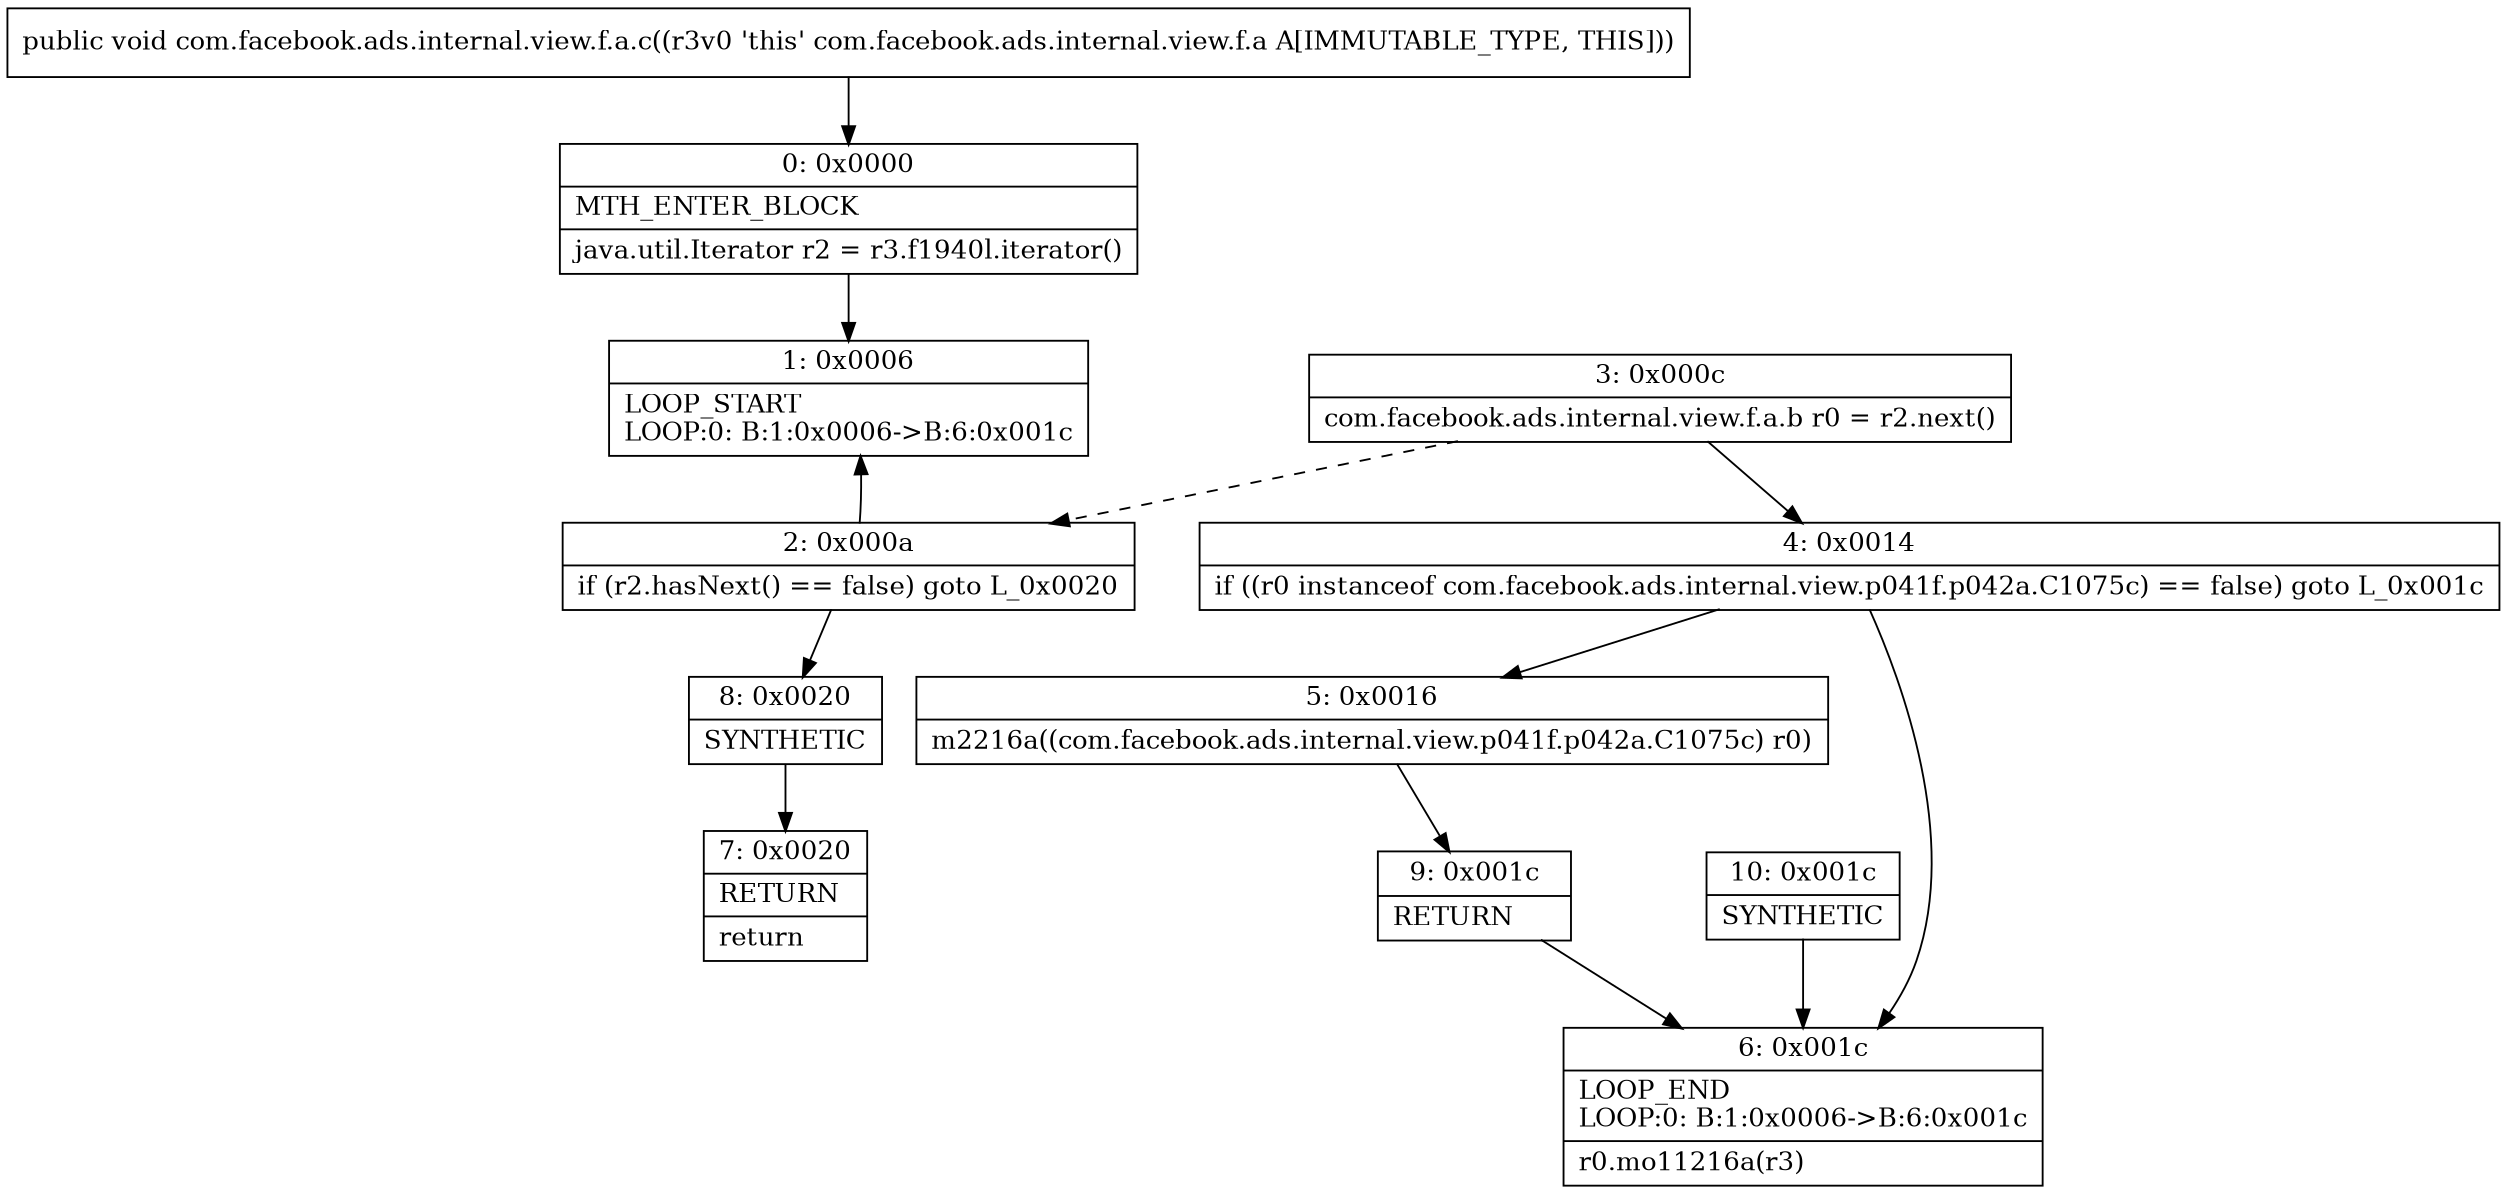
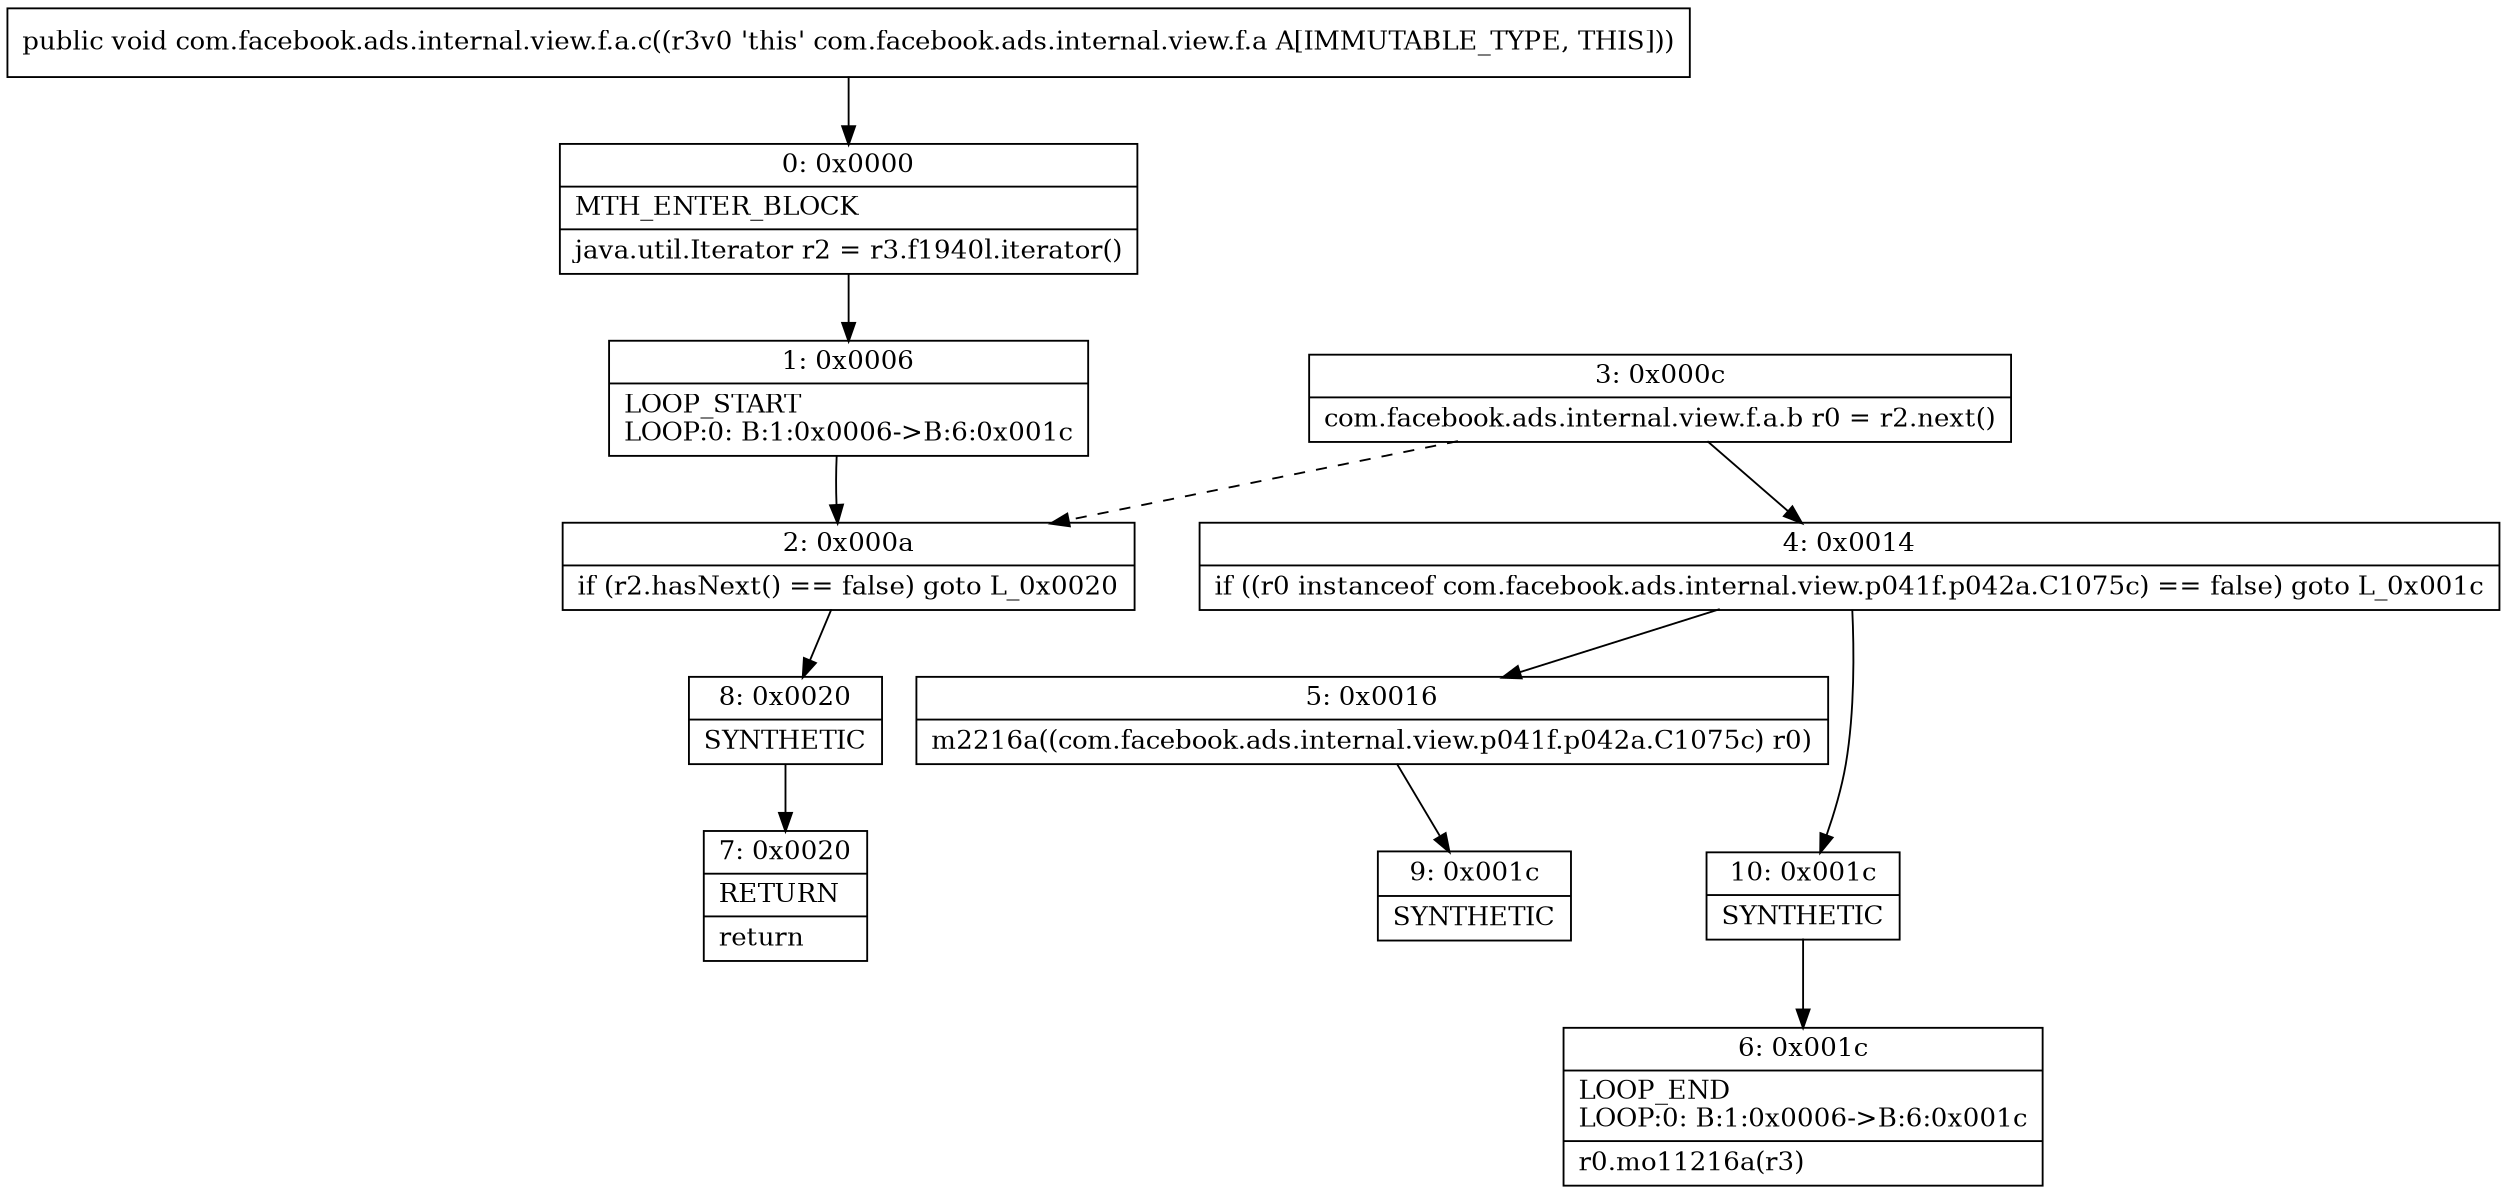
(861, 499) -> (836, 480)
(1928, 811) -> (1851, 724)
(1453, 917) -> (1474, 917)
(1604, 979) -> none
